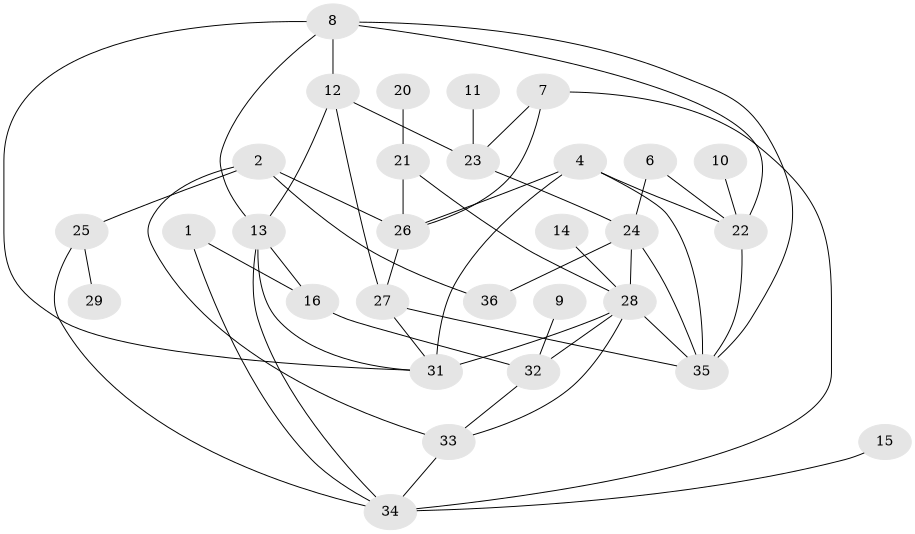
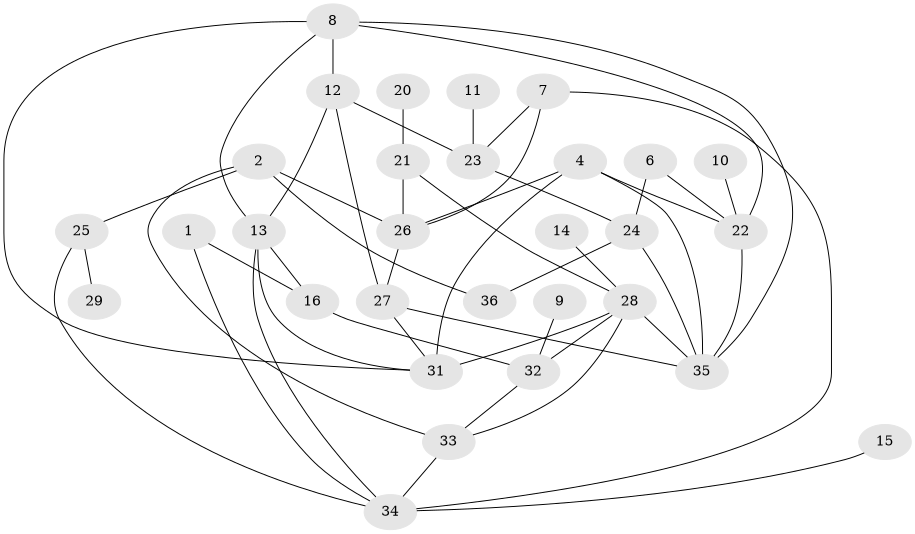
(631, 267) -> none
